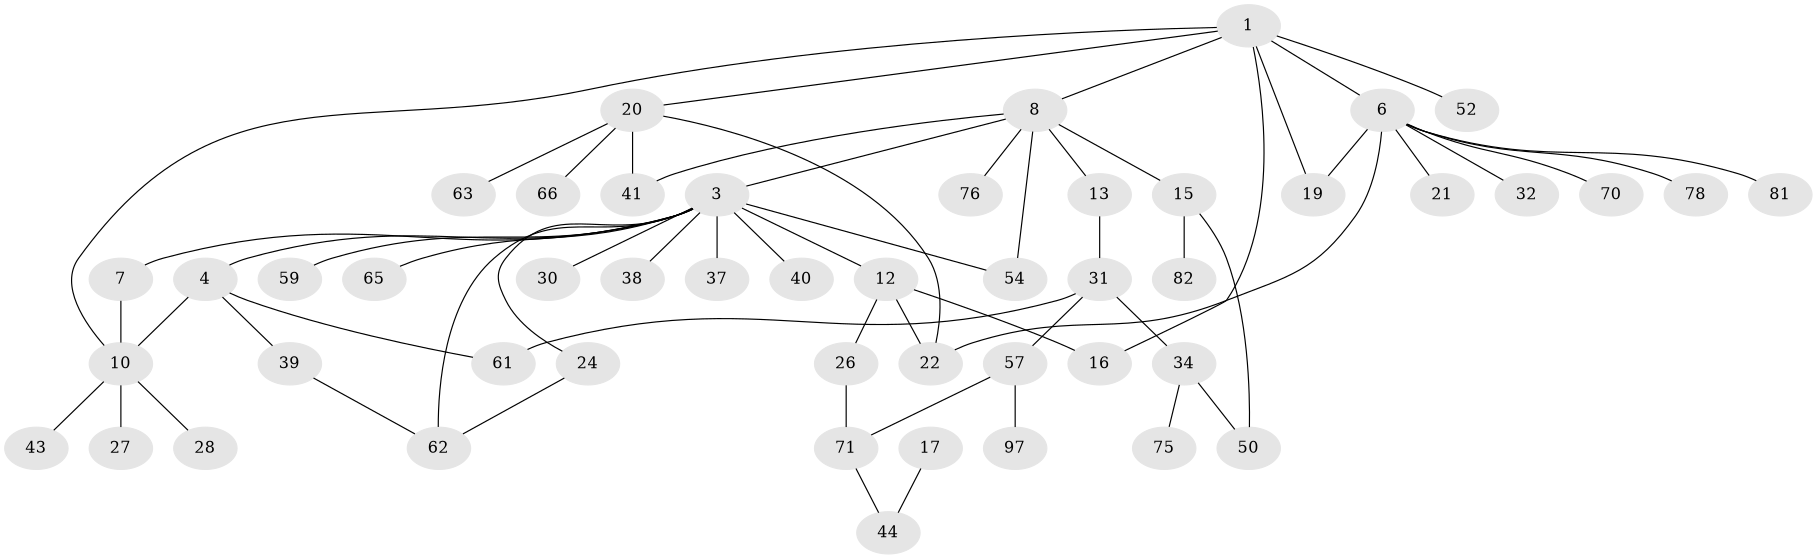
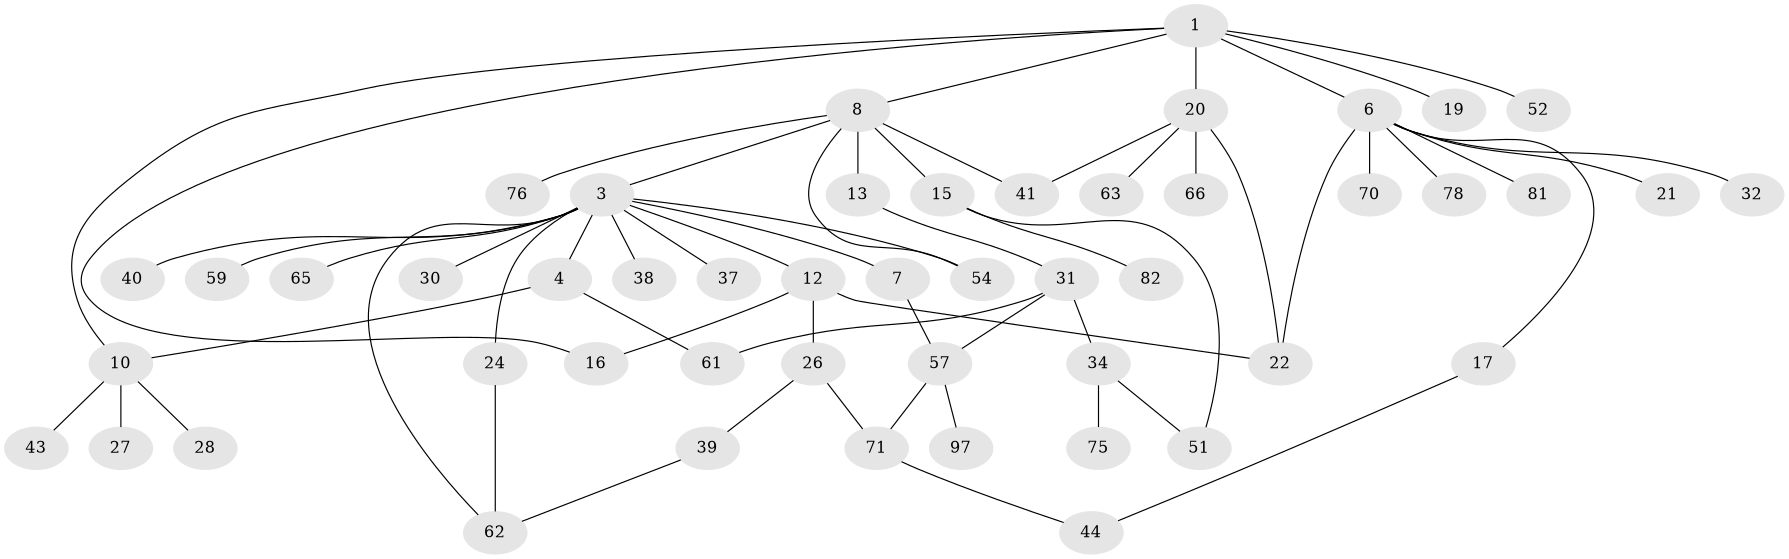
(1348, 153) -> (1583, 177)
(247, 321) -> (760, 406)
(121, 322) -> (923, 329)
(1249, 448) -> (1199, 448)
